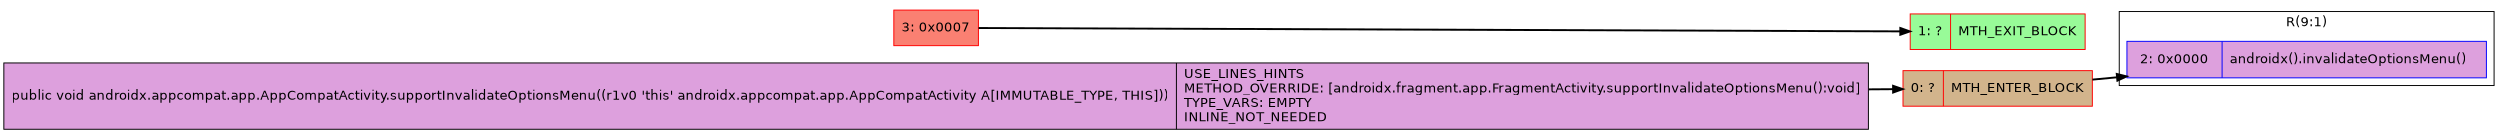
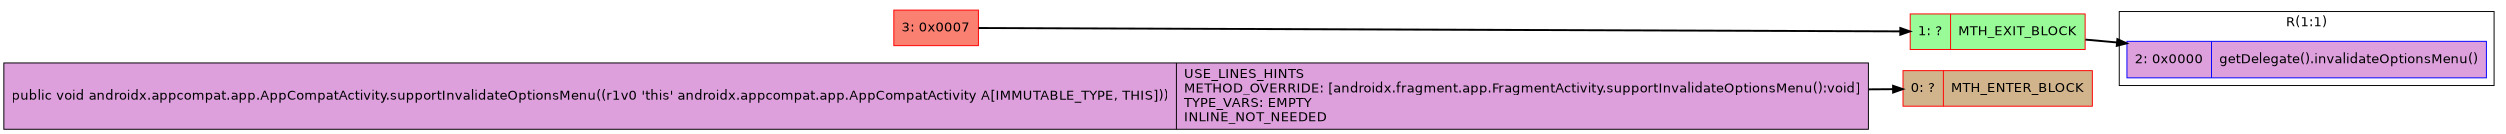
(2307, 23) -> (2307, 23)
(2348, 59) -> (2349, 59)
(2105, 78) -> (2101, 41)
